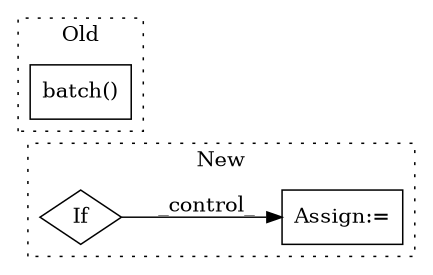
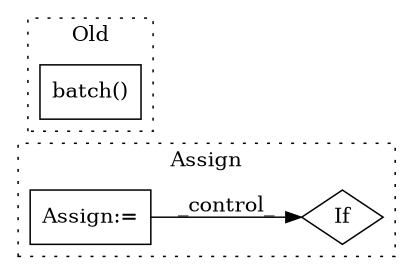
(221, 161) -> (207, 161)
(194, 217) -> (218, 217)
